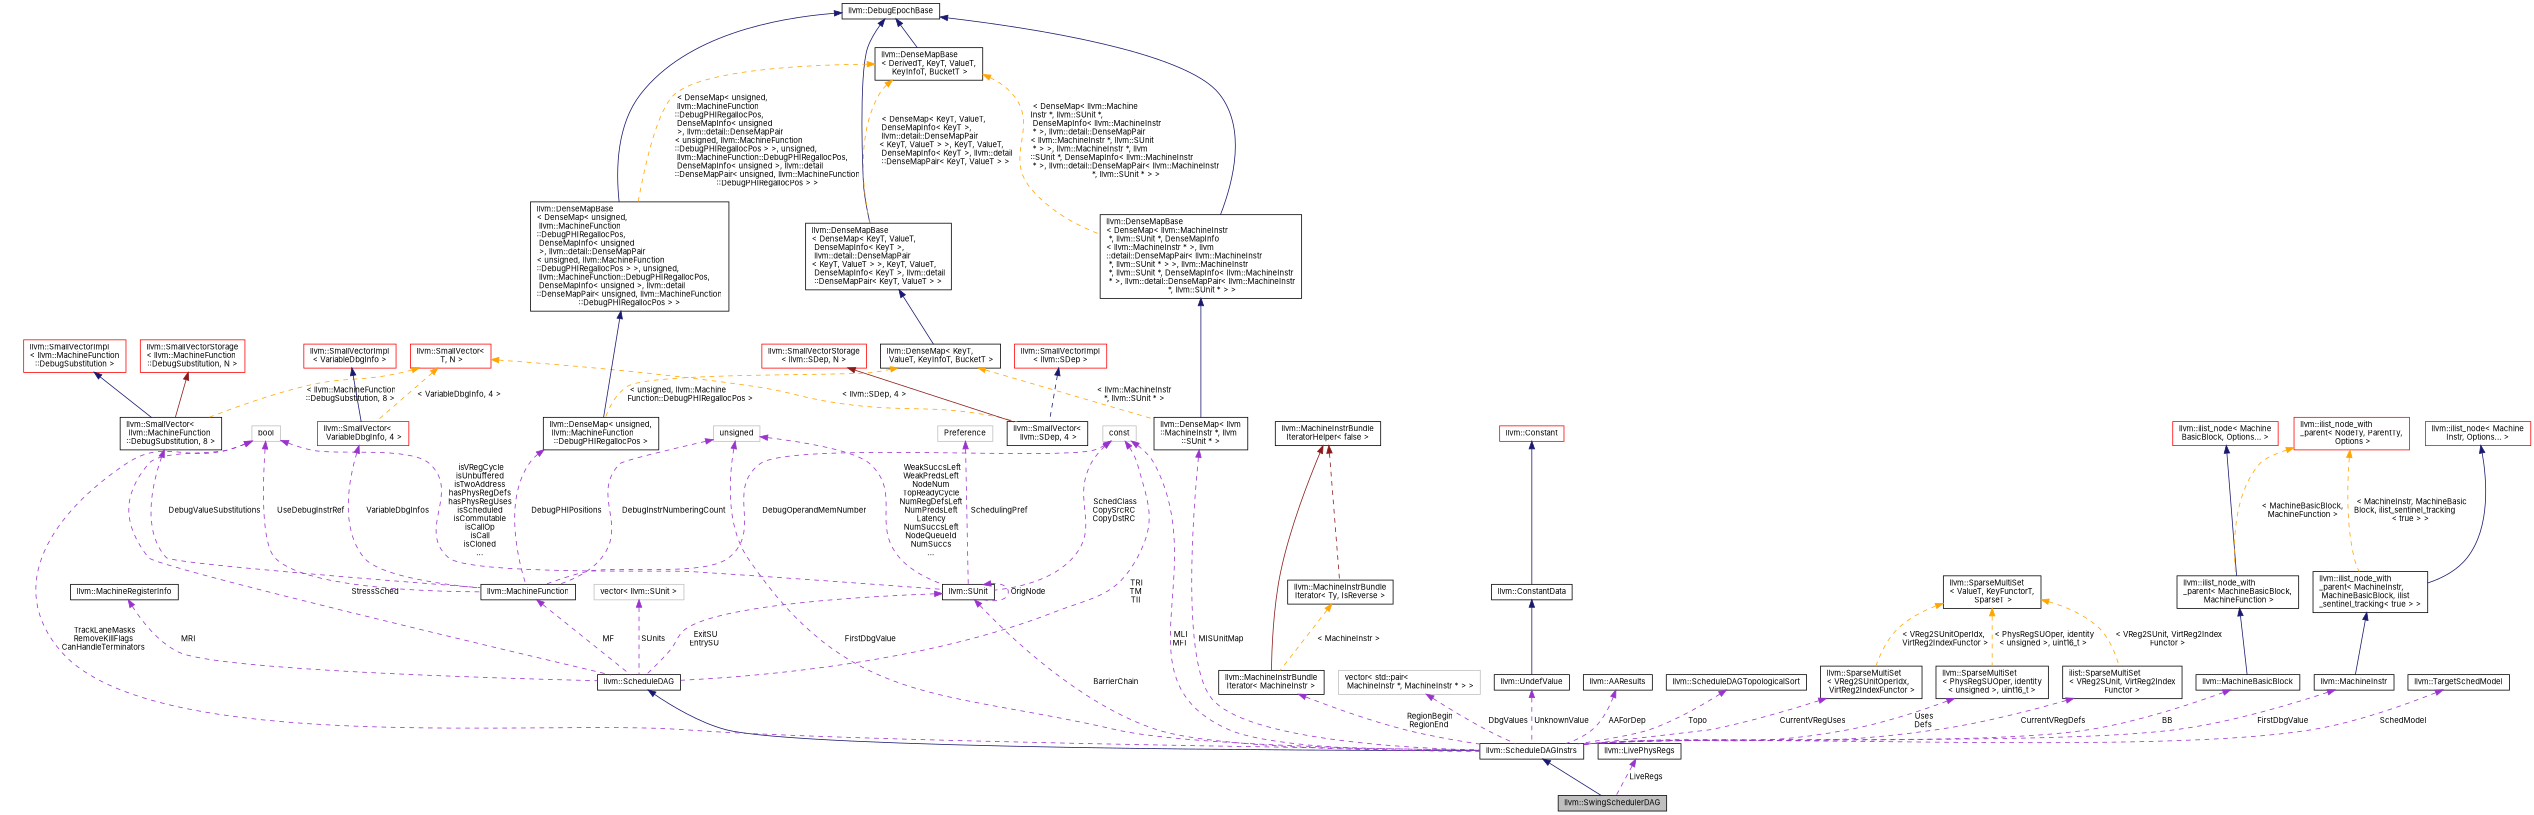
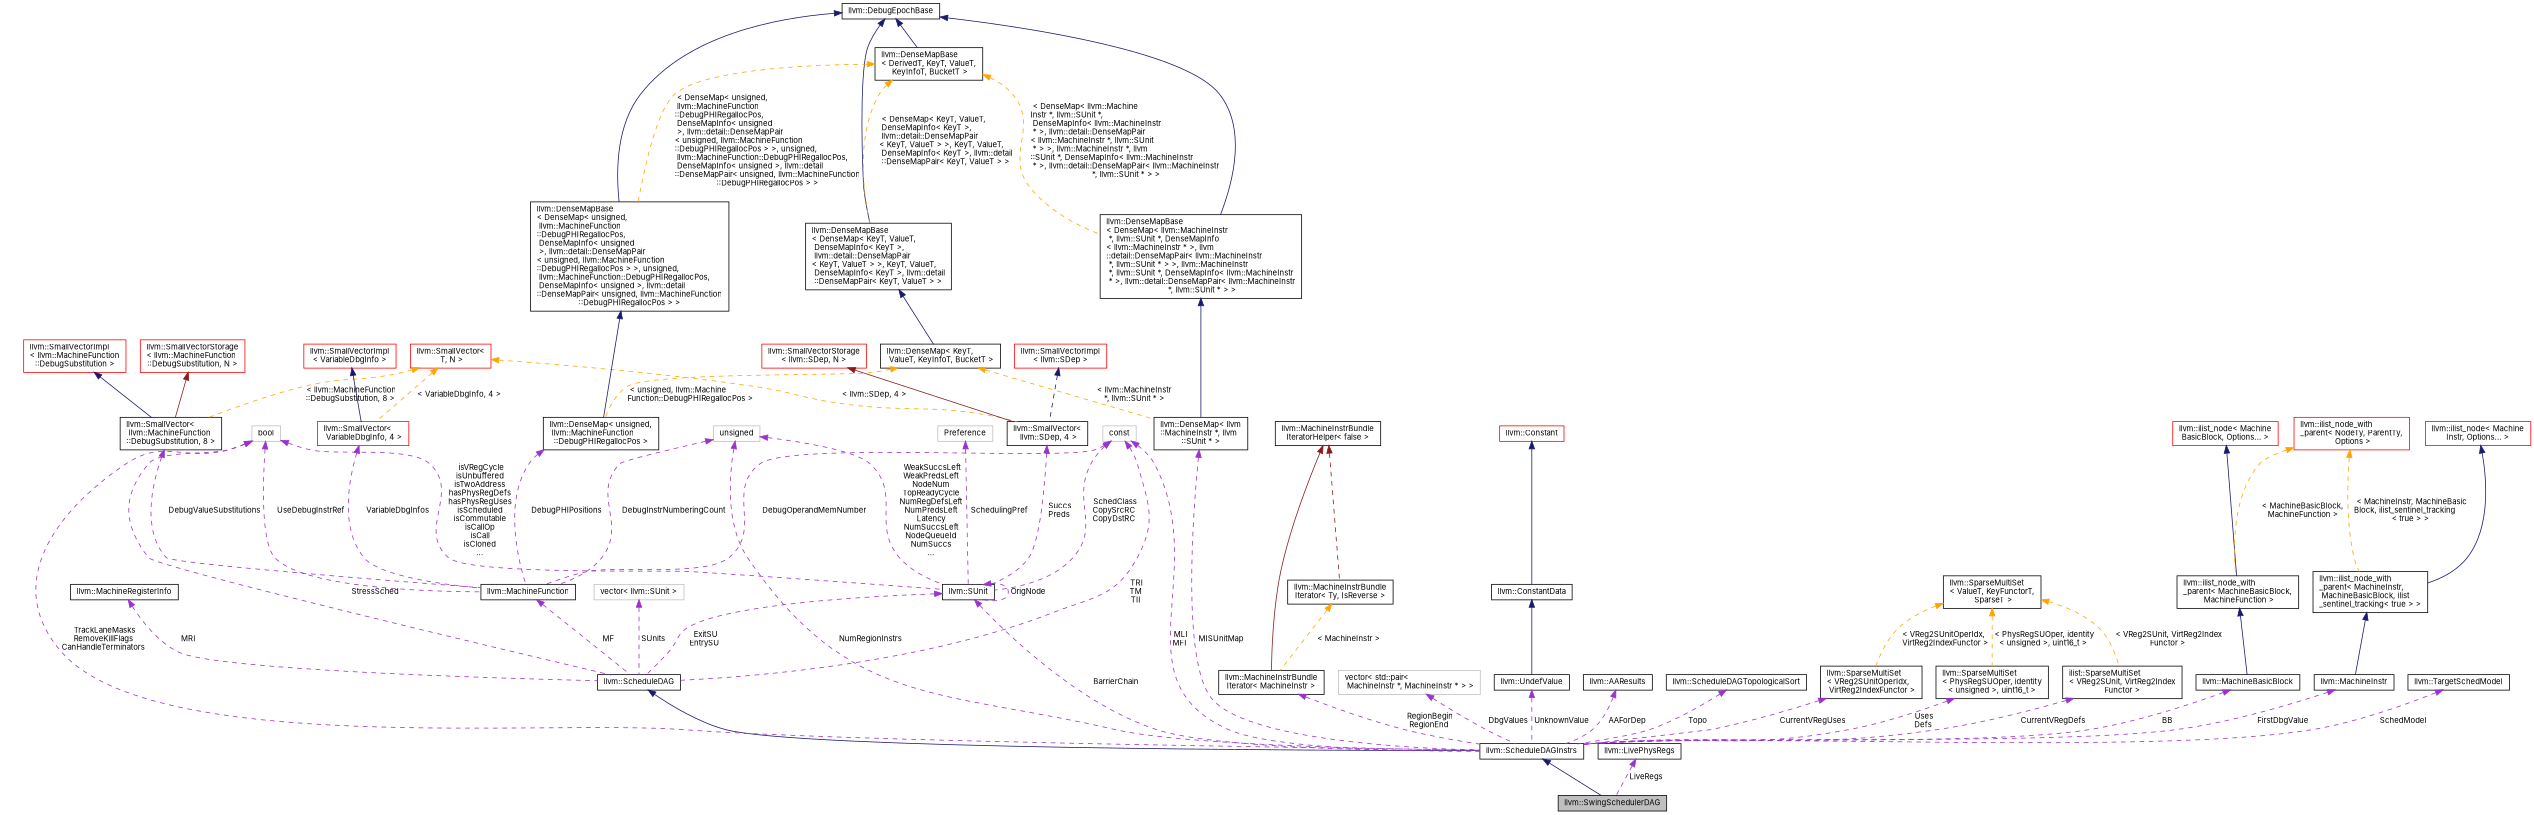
none -> (1038, 530)
(870, 639) -> (870, 639)
